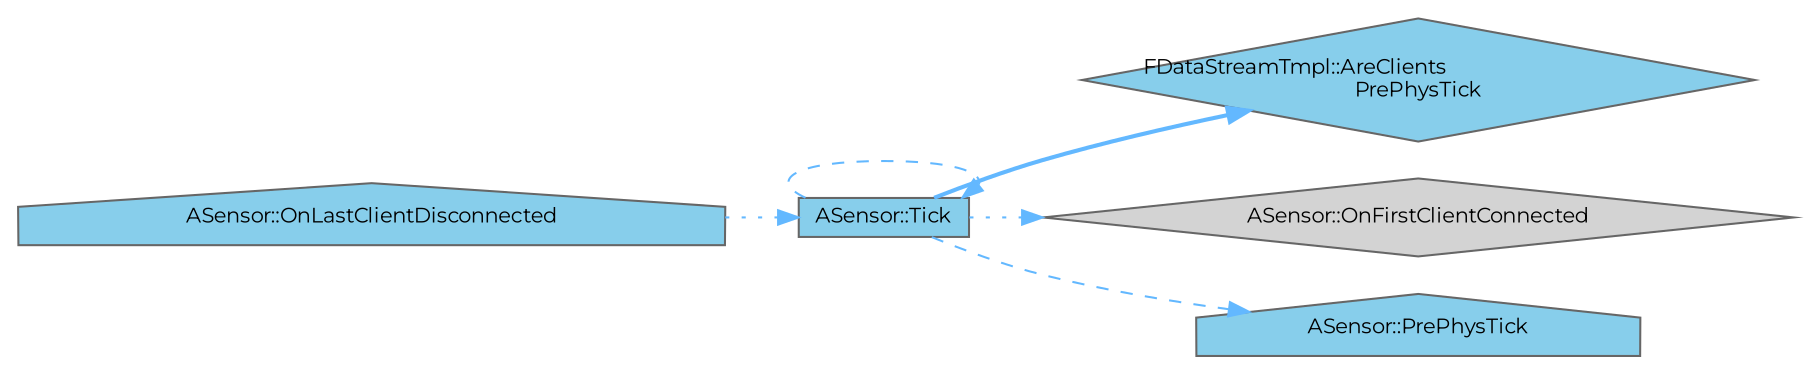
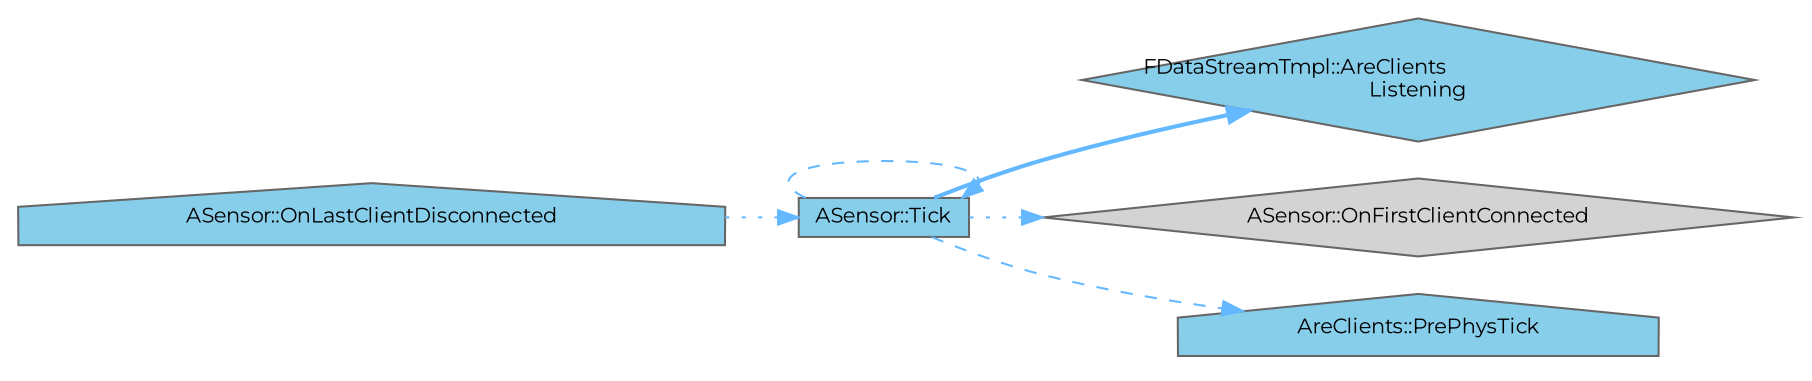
(1418, 80) -> (1418, 80)
(1418, 328) -> (1418, 328)
